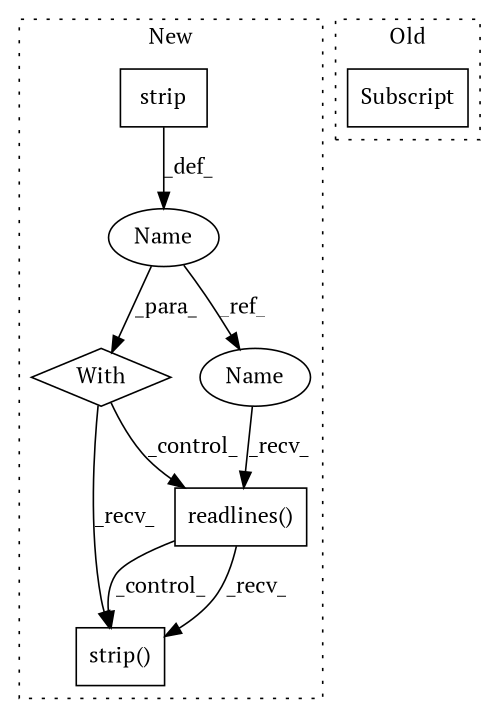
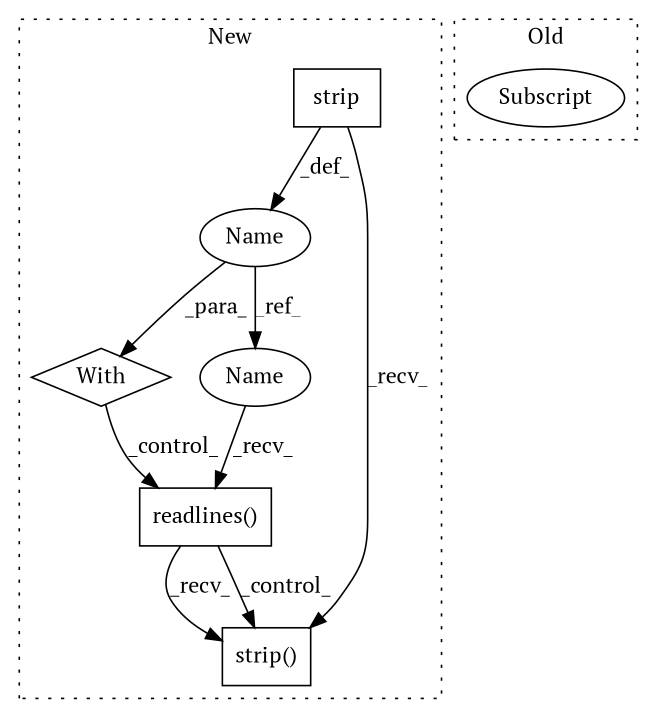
(408, 98) -> (546, 98)
(94, 509) -> (368, 378)
